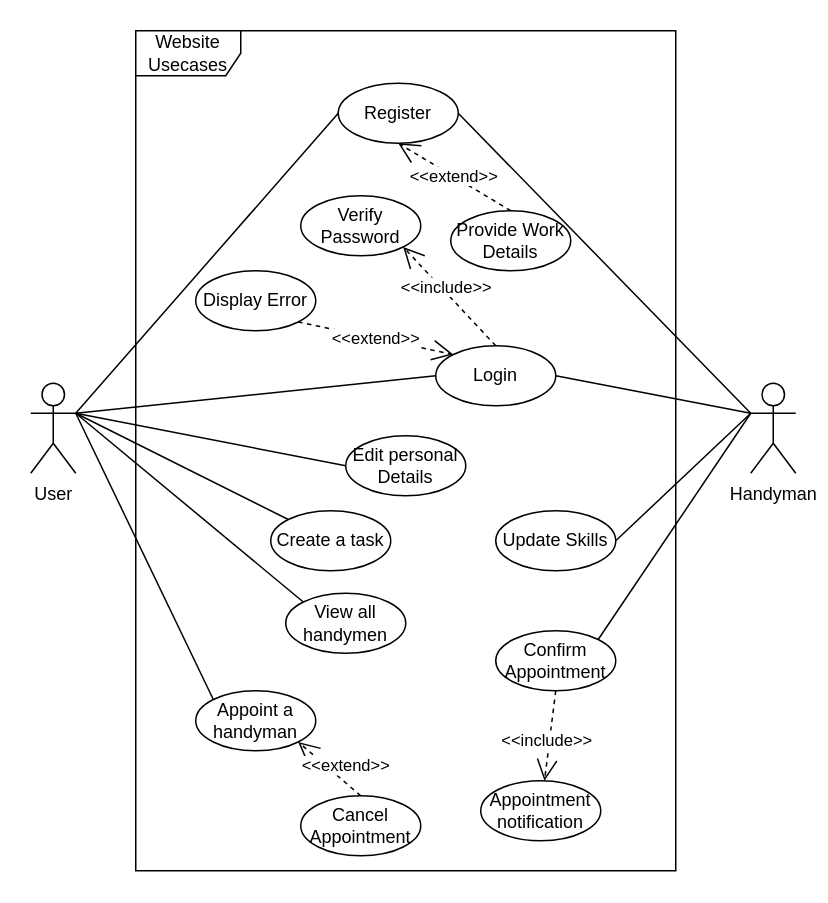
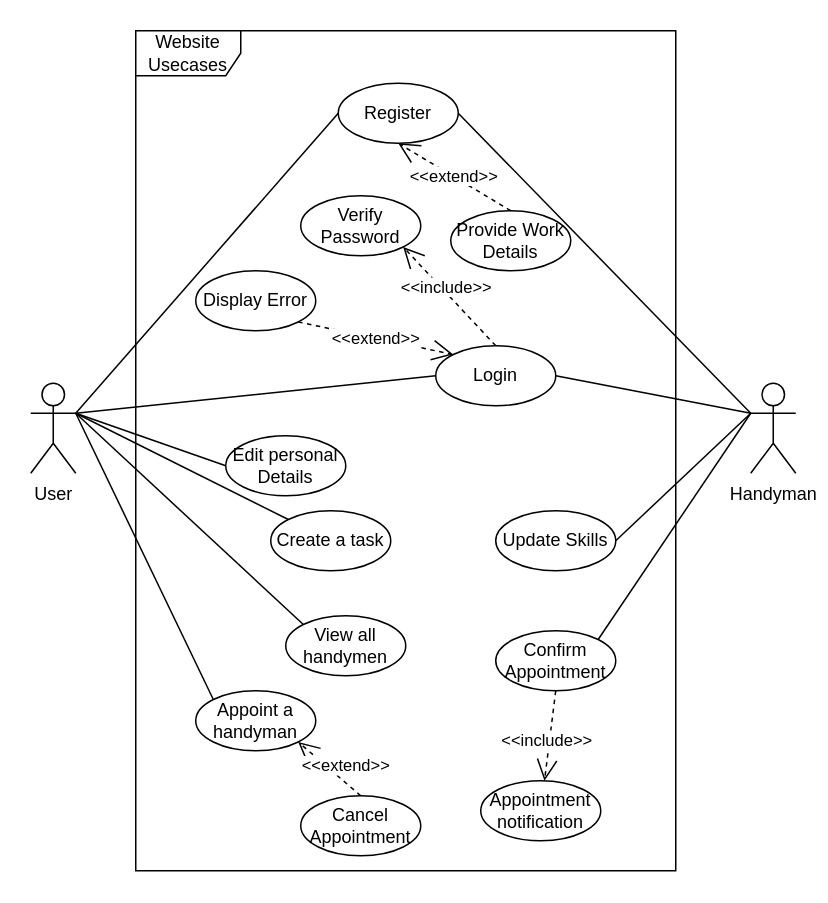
(406, 466) -> (286, 466)
(346, 623) -> (346, 646)
